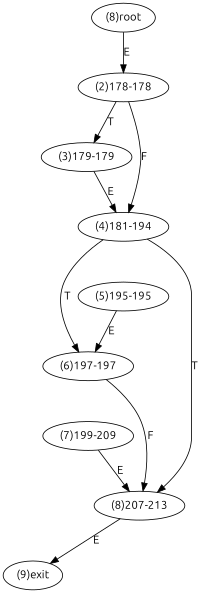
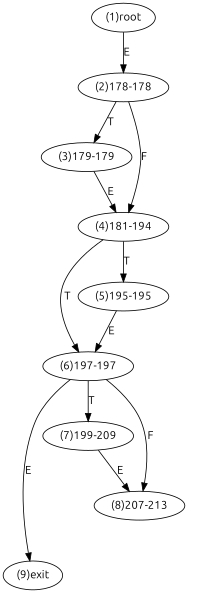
(123, 18) -> (123, 18)
(192, 358) -> (123, 258)
none -> (88, 397)
(89, 539) -> (25, 459)
